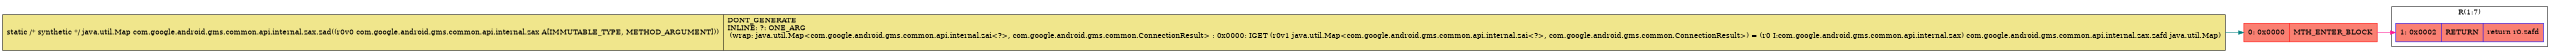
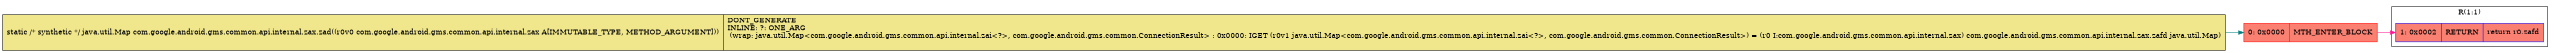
(2470, 13) -> (2470, 13)
